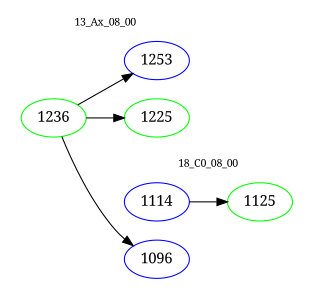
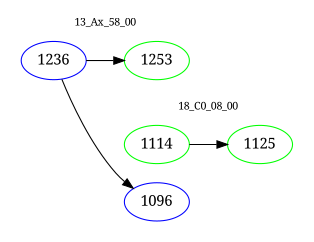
(105, 23) -> (105, 23)
(157, 61) -> (157, 61)
(54, 118) -> (54, 61)
(157, 118) -> none
(157, 202) -> (157, 144)
